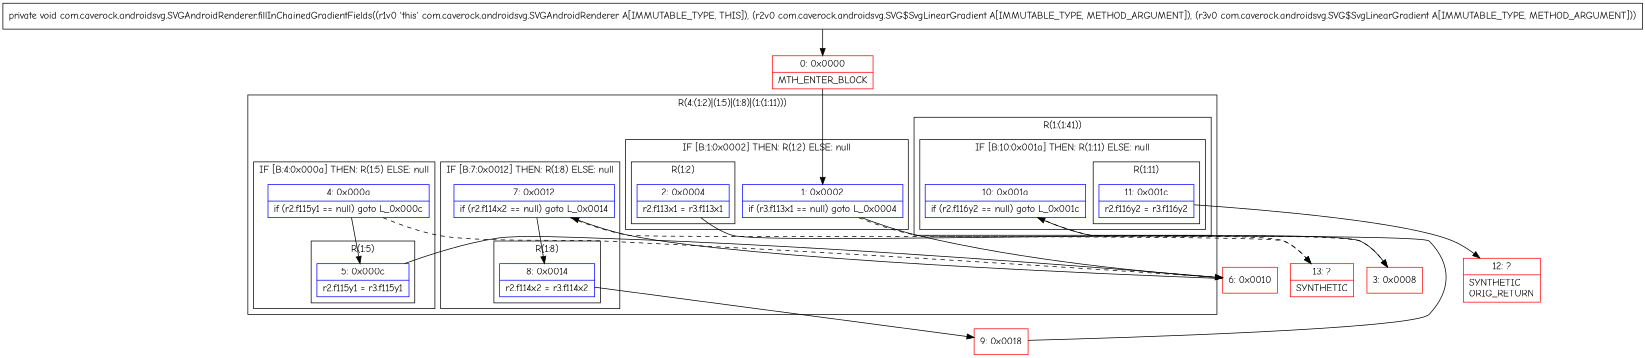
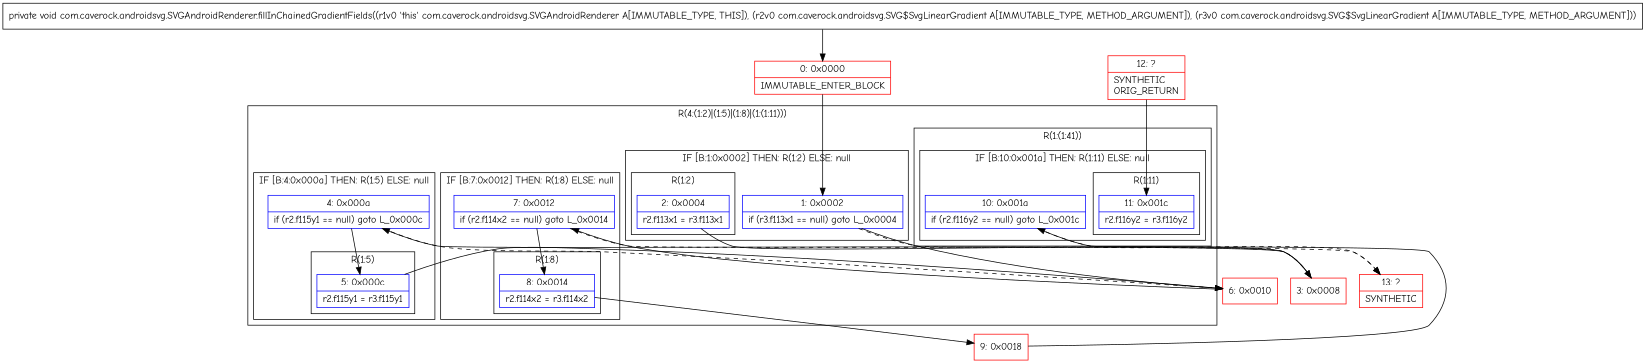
(823, 80) -> (823, 86)
(1337, 218) -> (1146, 144)
none -> (855, 247)
